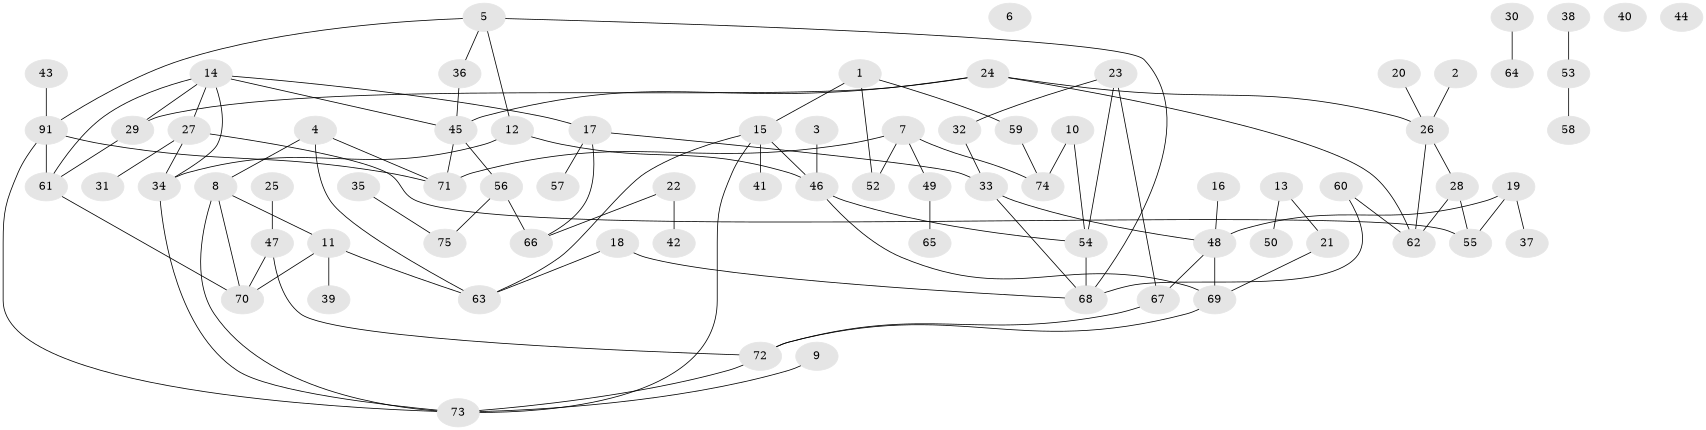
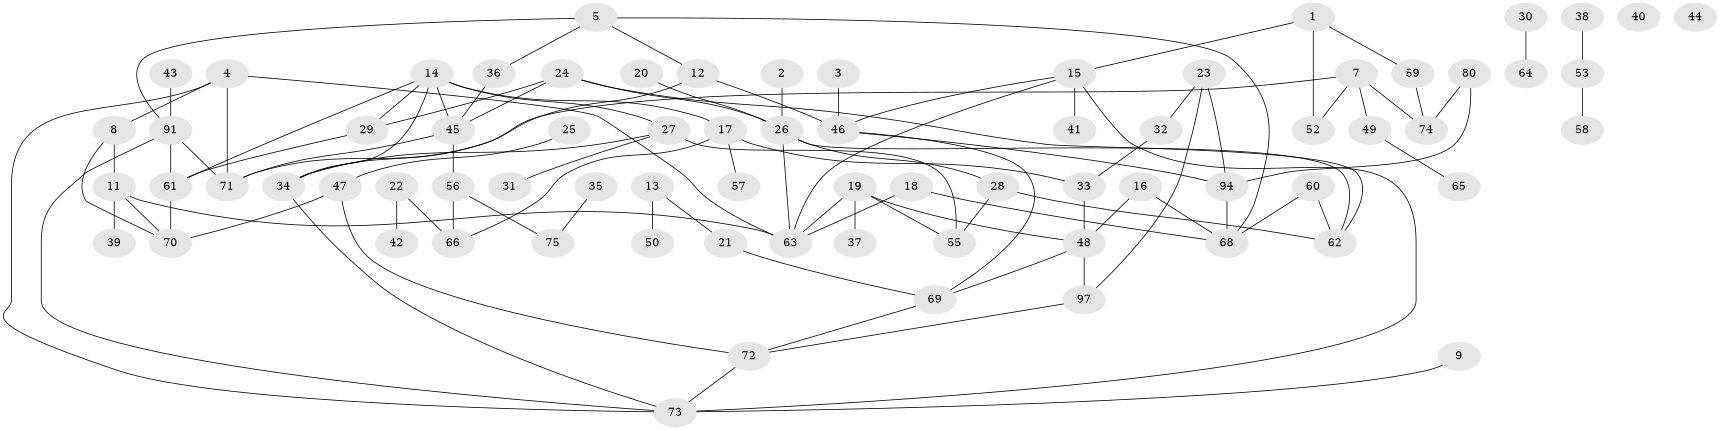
(1010, 17) -> none
(1073, 130) -> (1469, 74)
none -> (786, 187)
none -> (823, 215)
(1036, 243) -> (1182, 214)
(1086, 243) -> (1227, 187)
(1158, 300) -> (1084, 300)
(263, 360) -> (133, 374)
